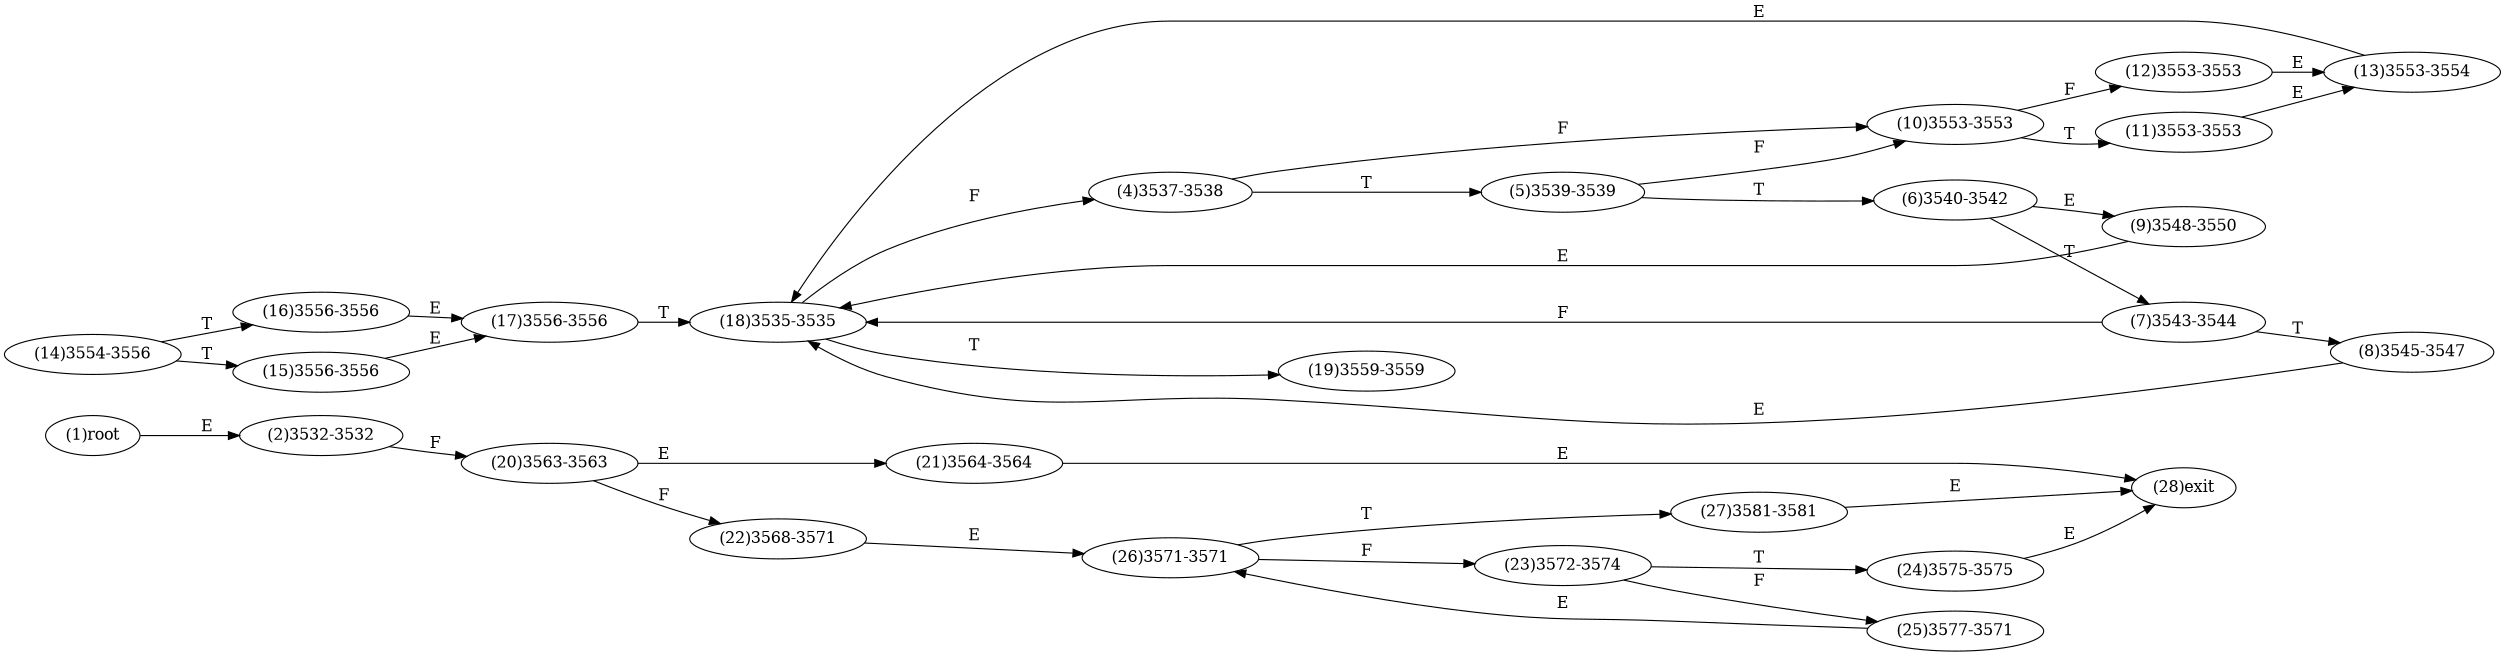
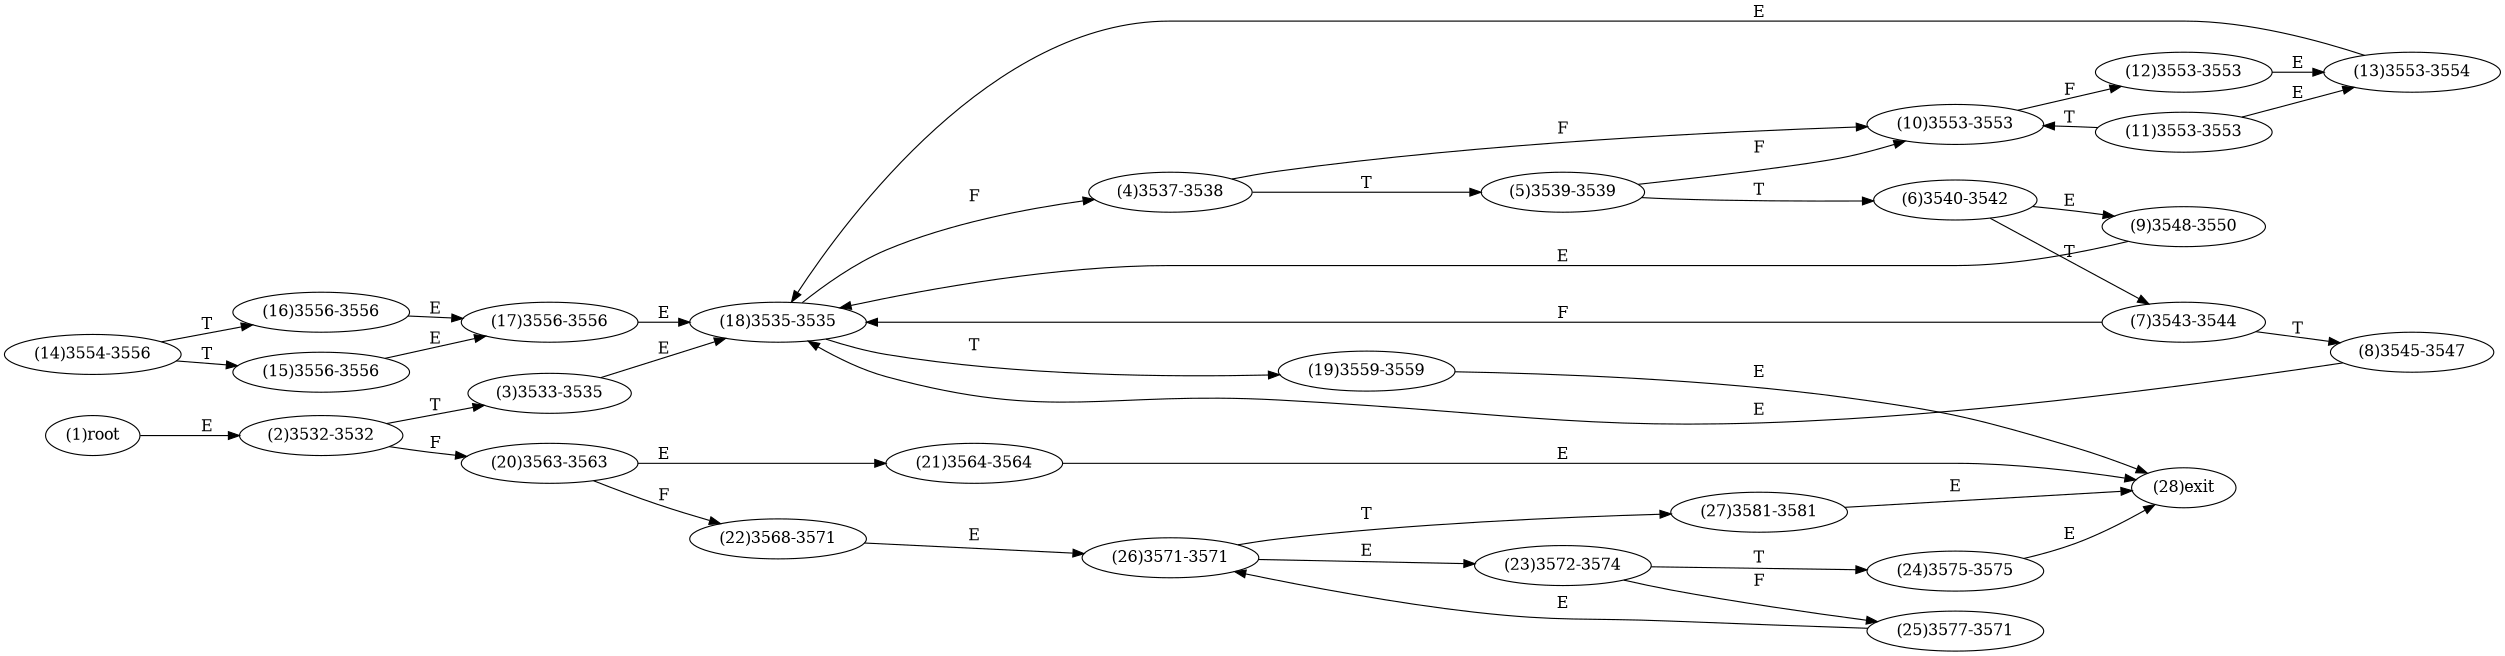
(2060, 143) -> (2076, 127)
(664, 314) -> (664, 314)
none -> (1800, 392)
none -> (550, 393)
(1367, 552) -> (1367, 552)
